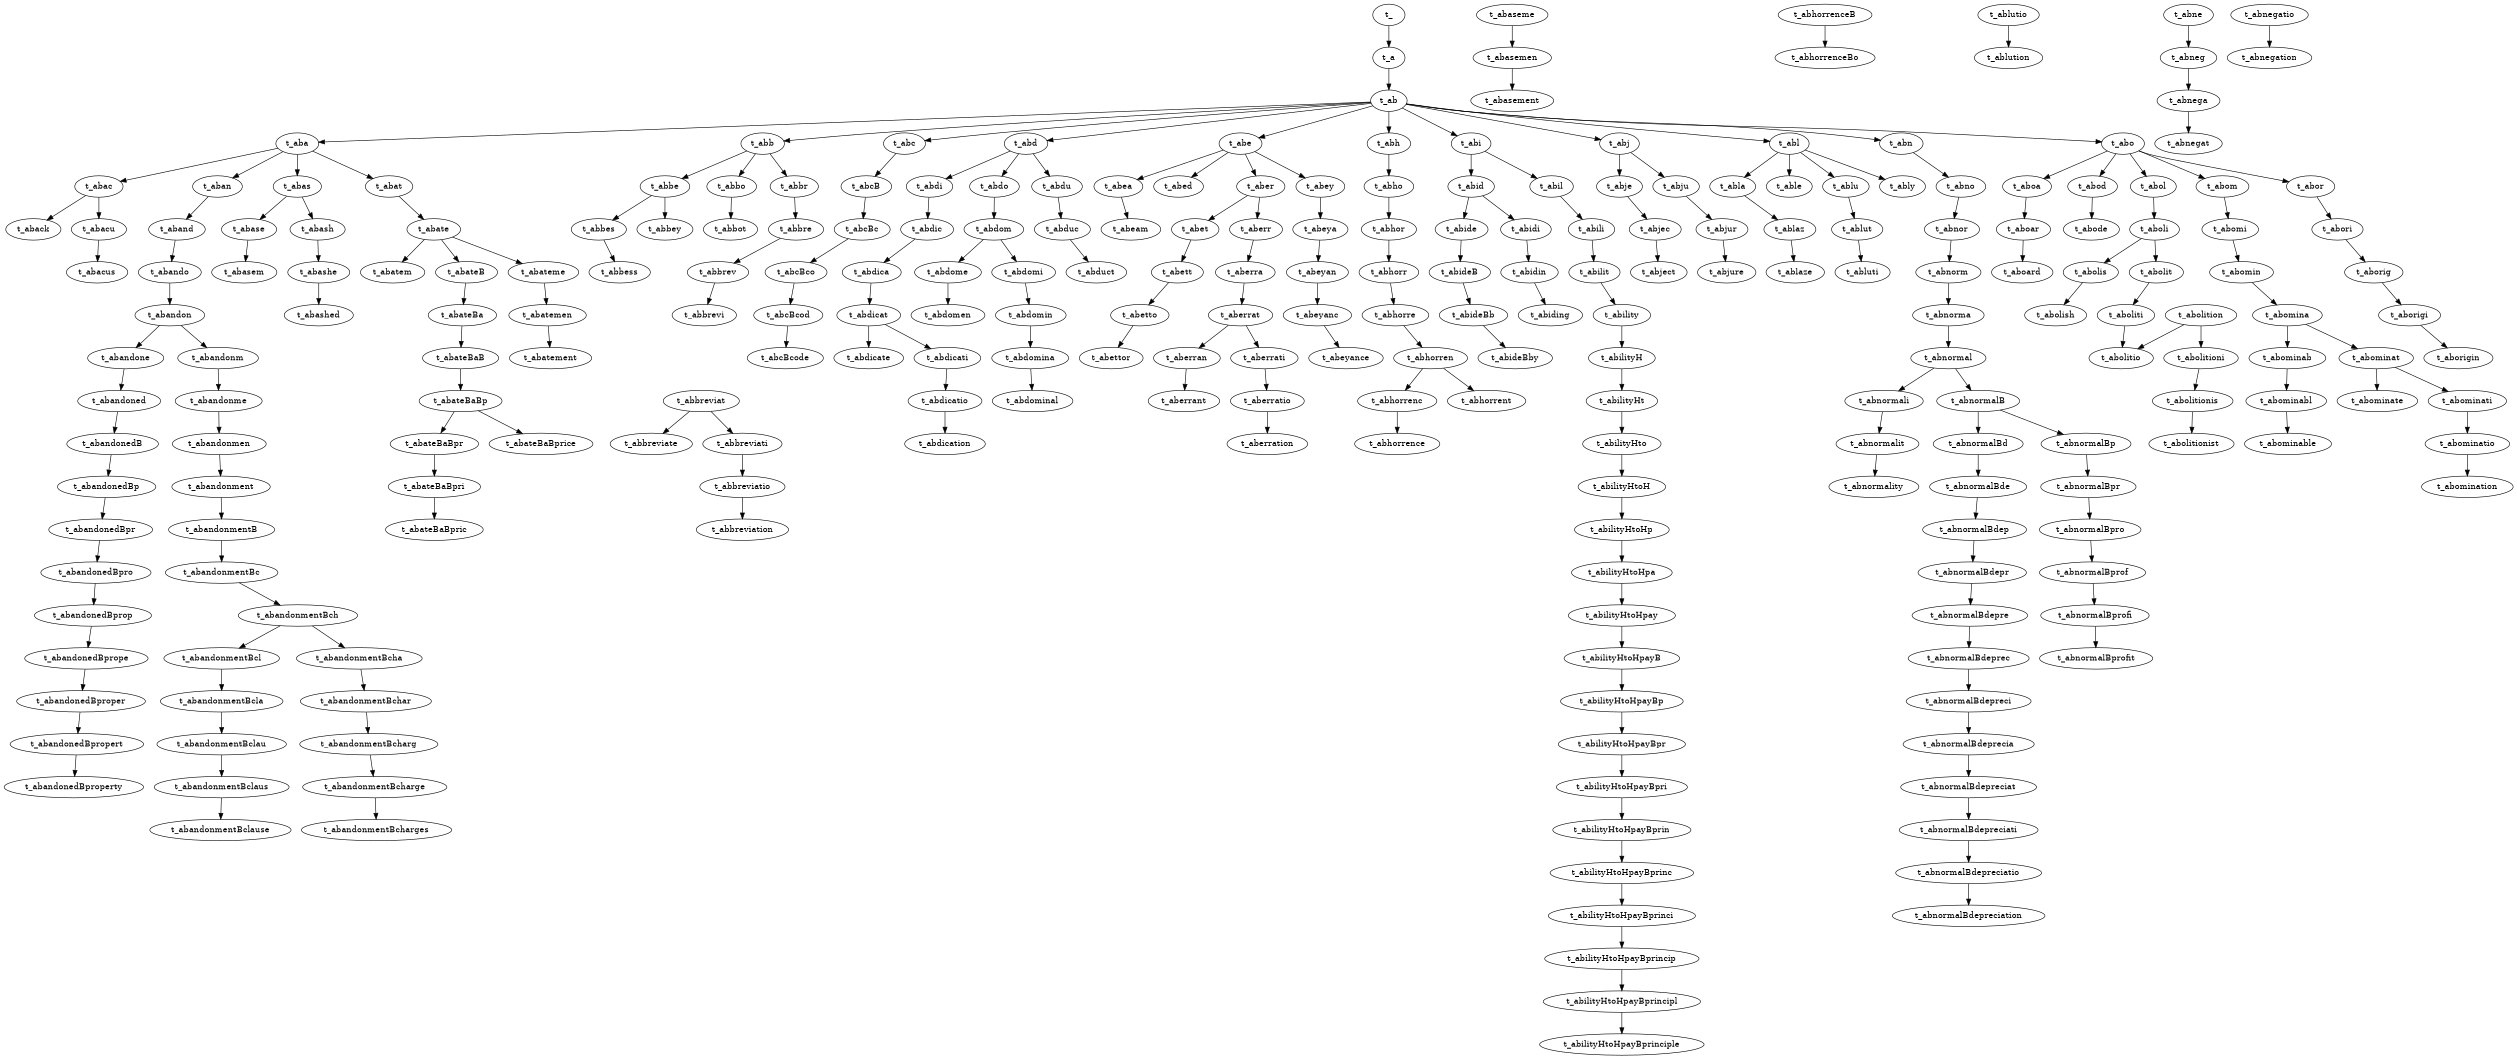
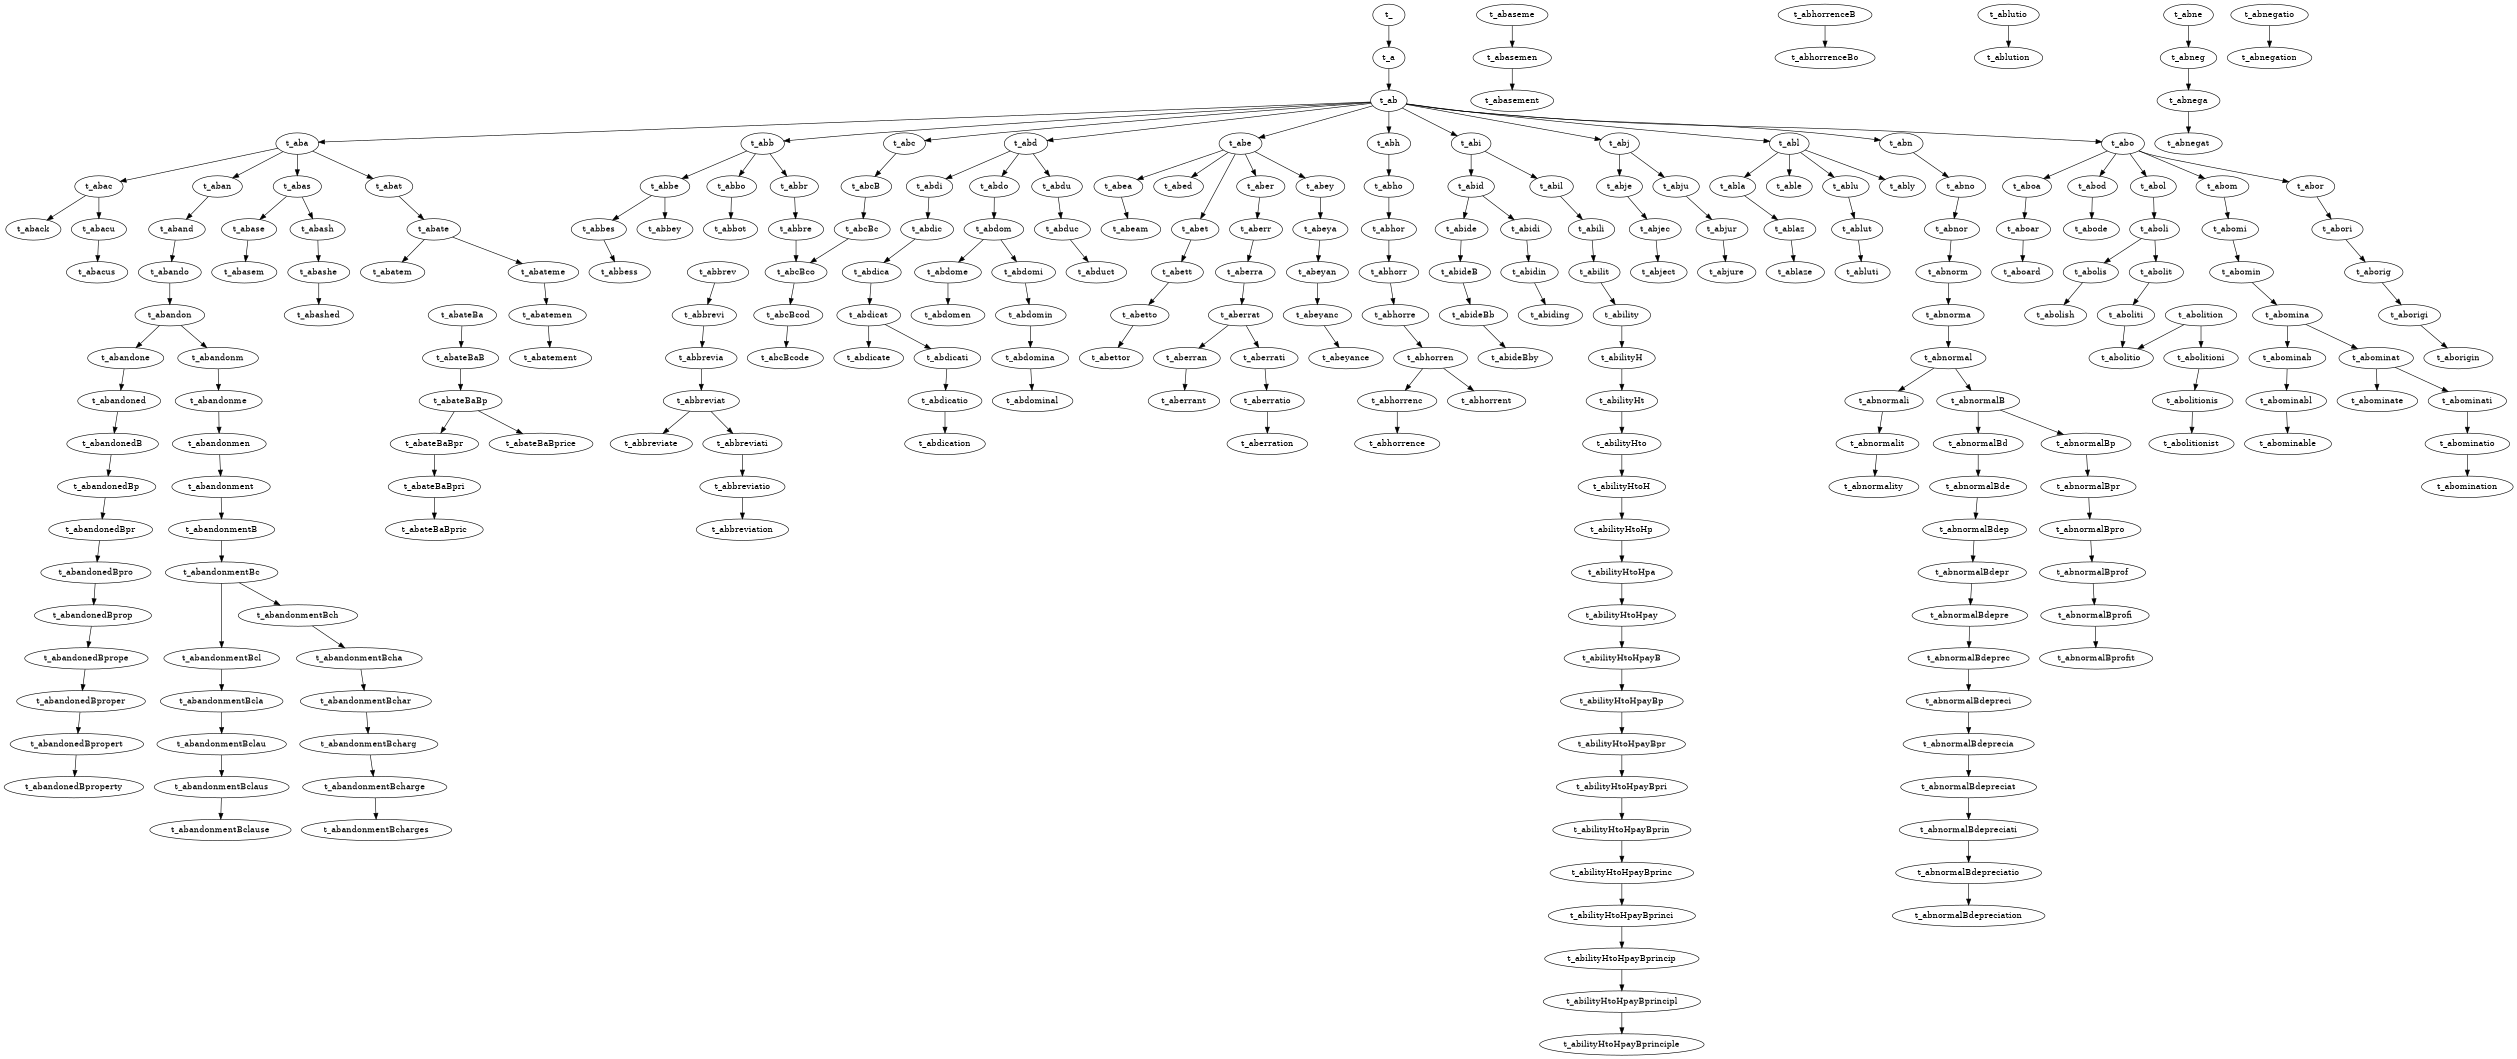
(1231, 206) -> (1219, 184)
(760, 249) -> (796, 248)
(467, 272) -> none
none -> (701, 358)
(262, 636) -> (222, 612)
